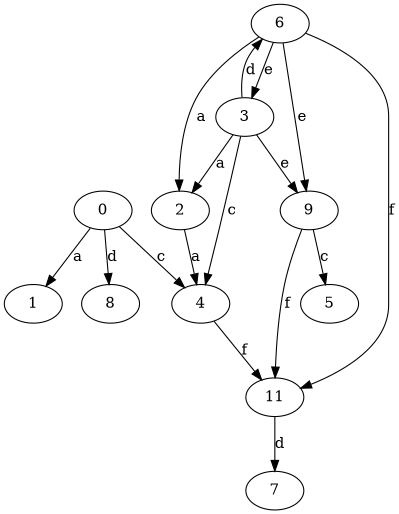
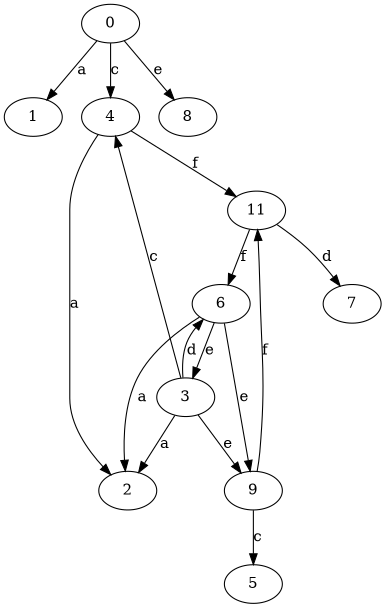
(389, 207) -> (241, 252)
(189, 252) -> (70, 302)
(113, 257) -> (158, 70)
